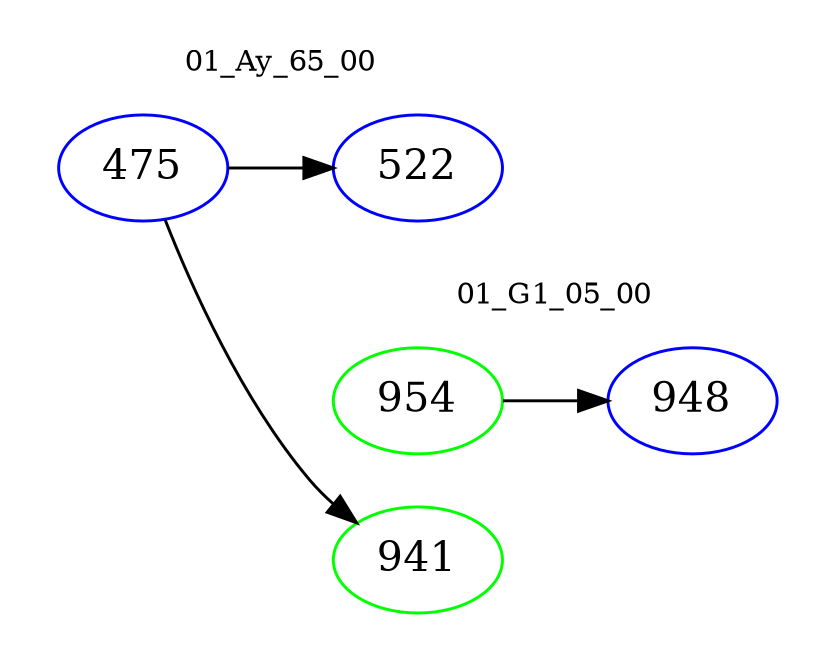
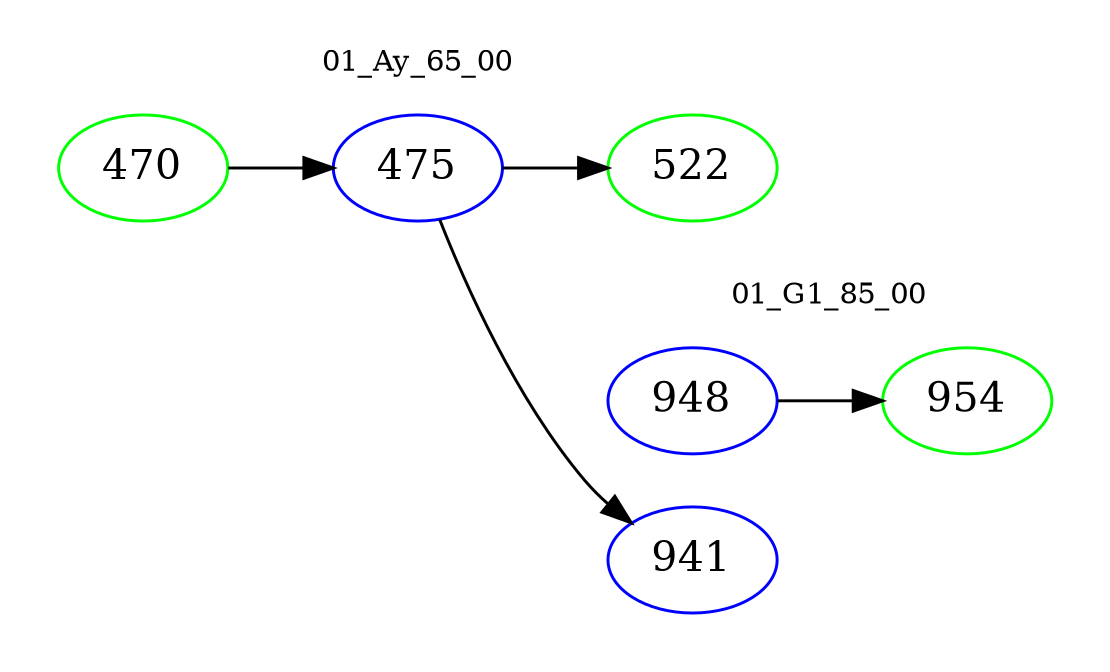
none -> (143, 168)
(418, 168) -> (693, 168)
(555, 296) -> (830, 296)
(541, 401) -> (815, 401)
(418, 560) -> (693, 560)
